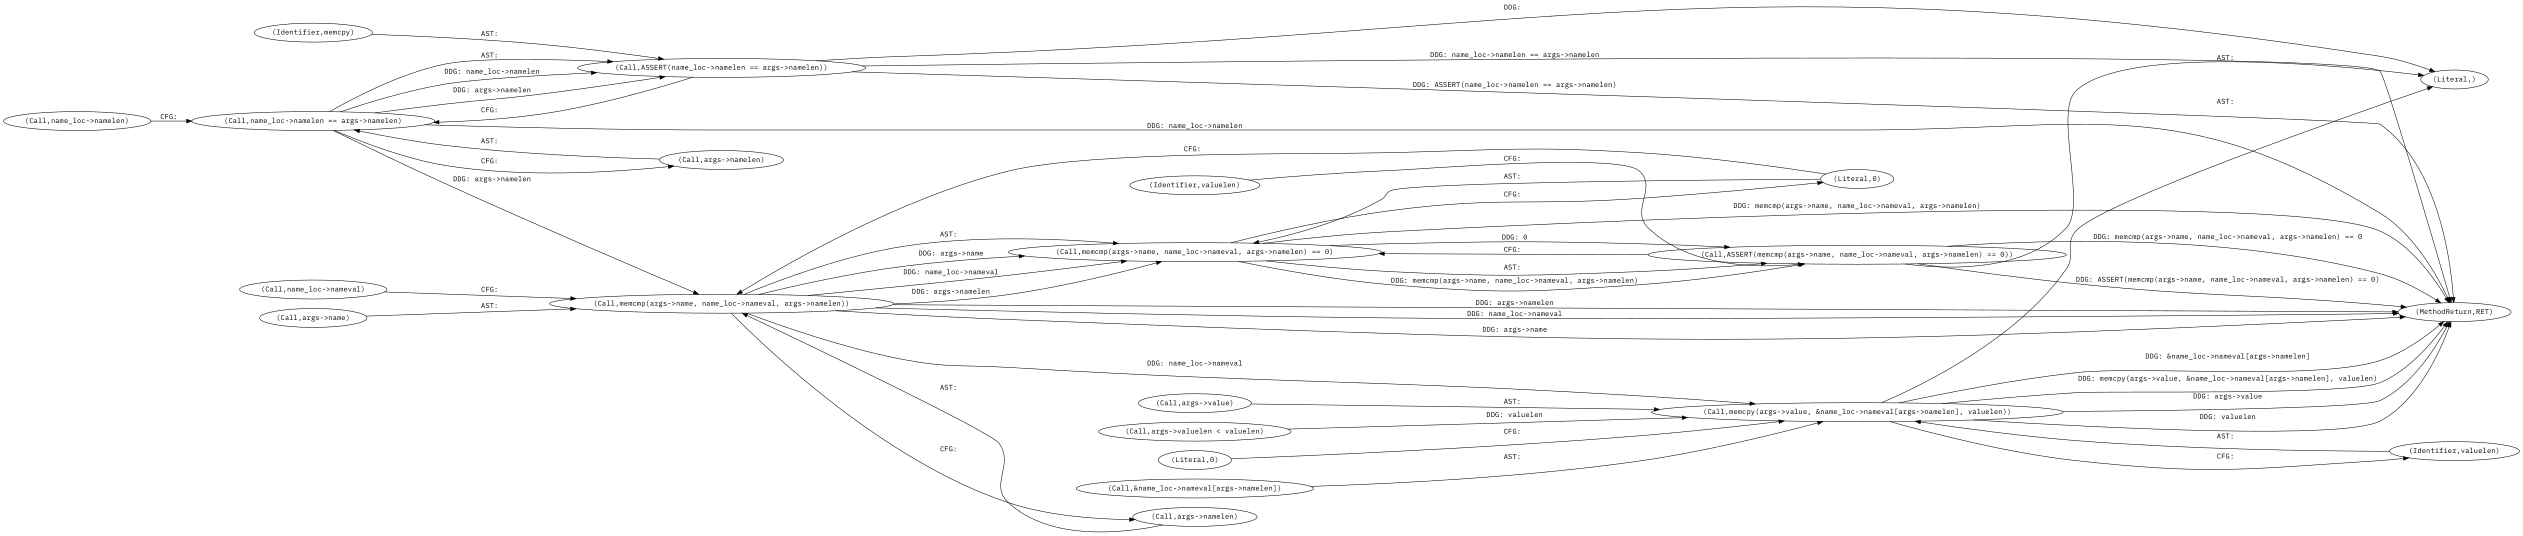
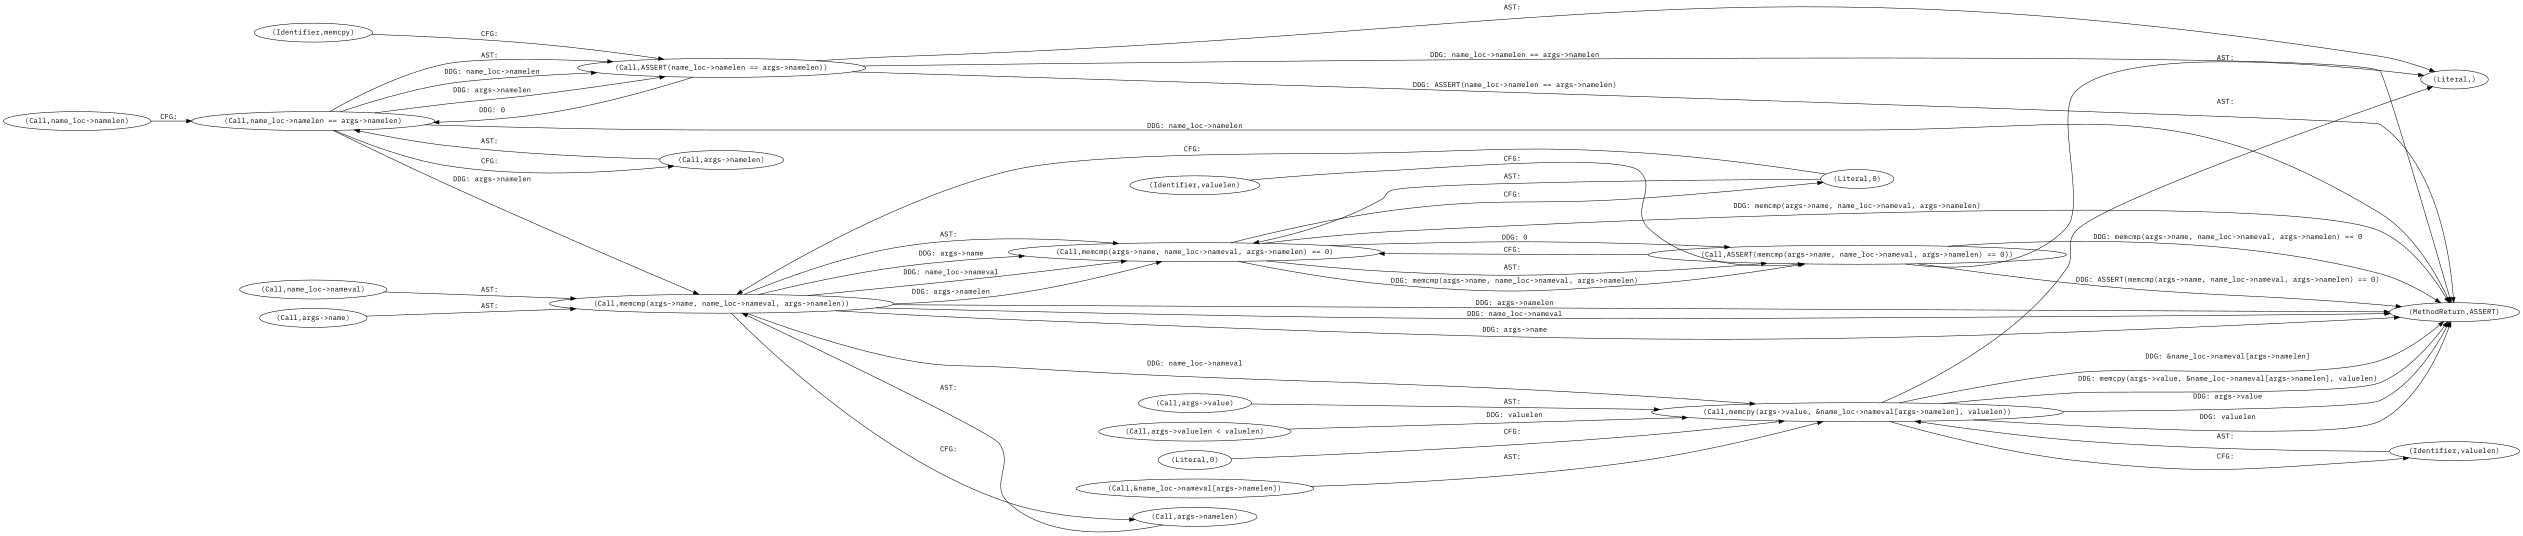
(1515, 8) -> (1515, 8)
(492, 34) -> (492, 34)
(492, 110) -> (492, 110)
(492, 290) -> (492, 290)
(2454, 312) -> (2454, 312)
